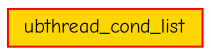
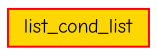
(105, 28) -> (78, 28)
